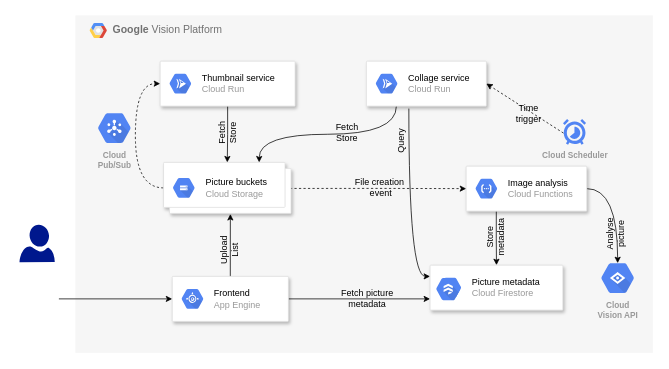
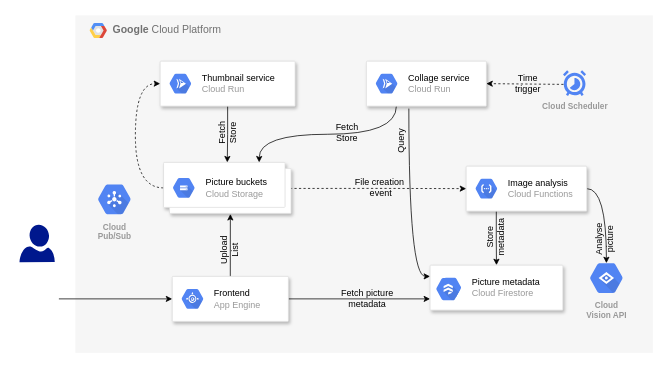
(169, 30) -> (168, 30)
(114, 128) -> (114, 199)
(575, 132) -> (575, 83)
(618, 278) -> (606, 278)
